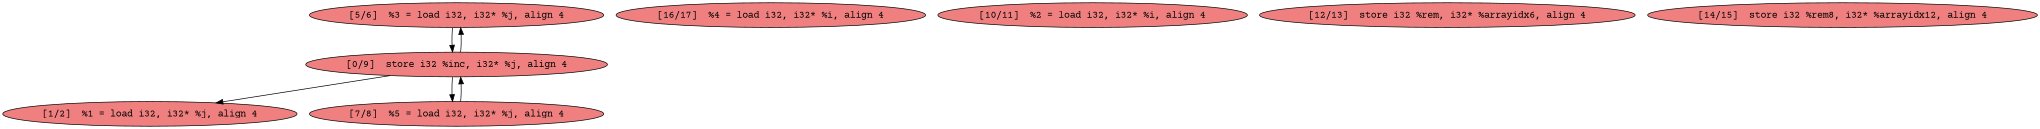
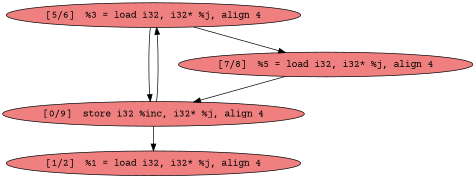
(771, 15) -> none
(1093, 15) -> none
(1447, 15) -> none
(1843, 15) -> none
(452, 86) -> (236, 39)
